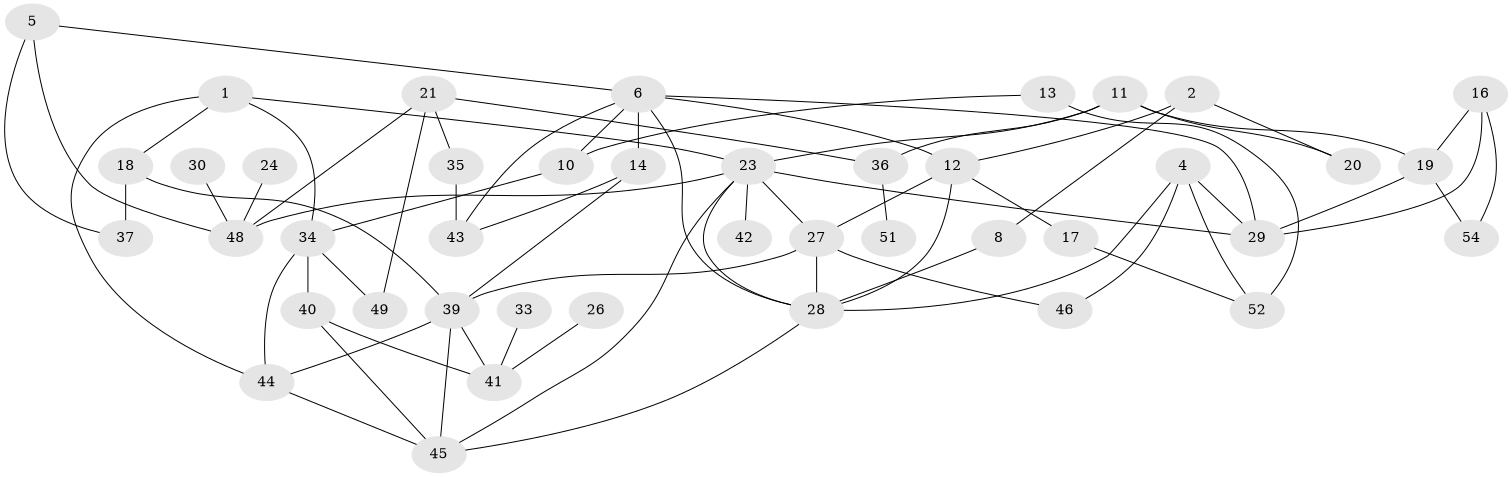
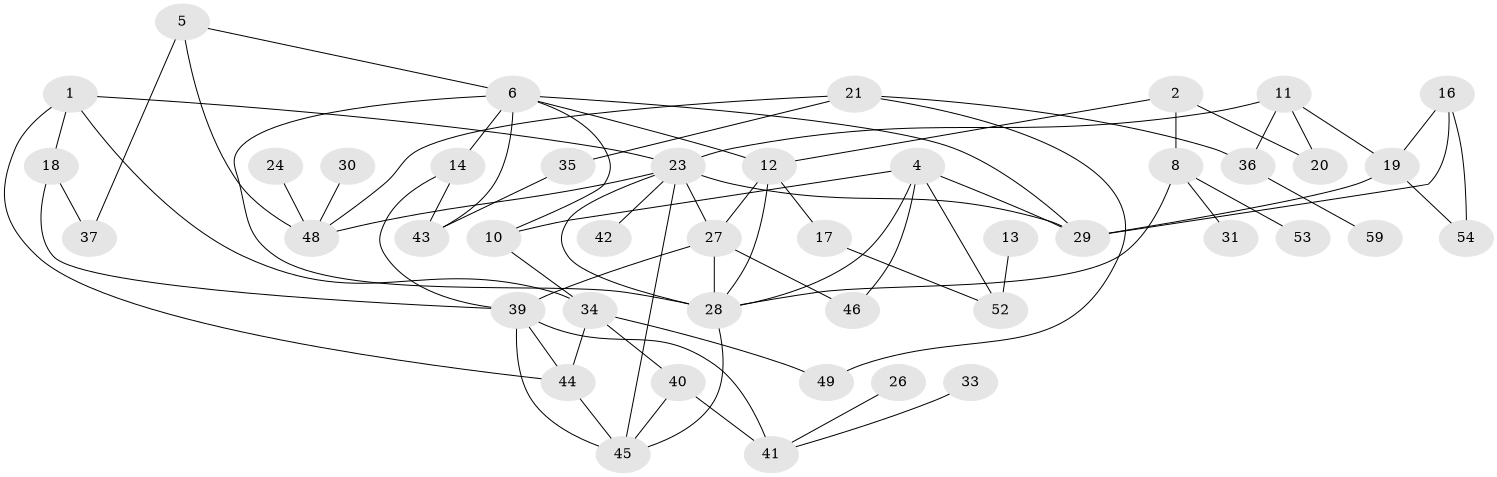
(802, 110) -> (705, 200)
(889, 238) -> (1375, 238)
none -> (1231, 238)
none -> (1303, 238)
